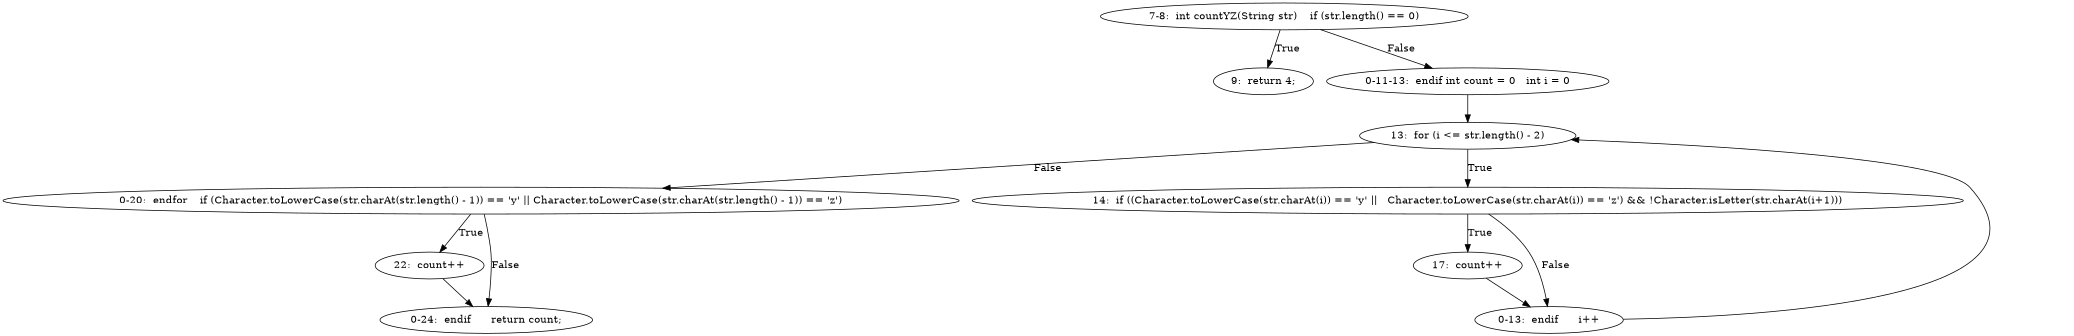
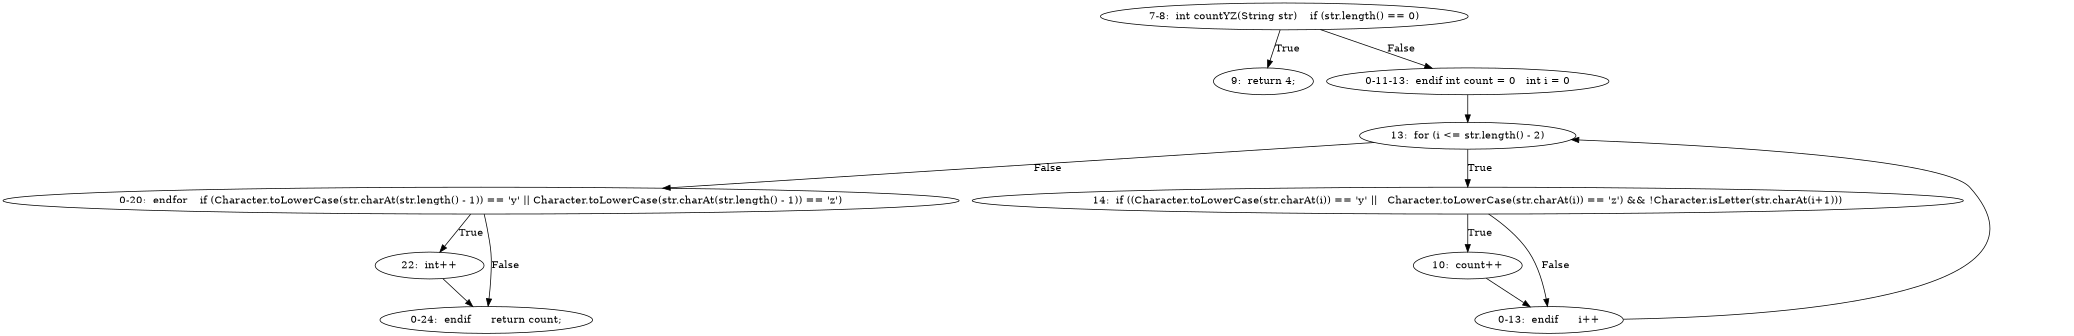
(430, 266) -> (430, 266)
(1468, 266) -> (1468, 266)
